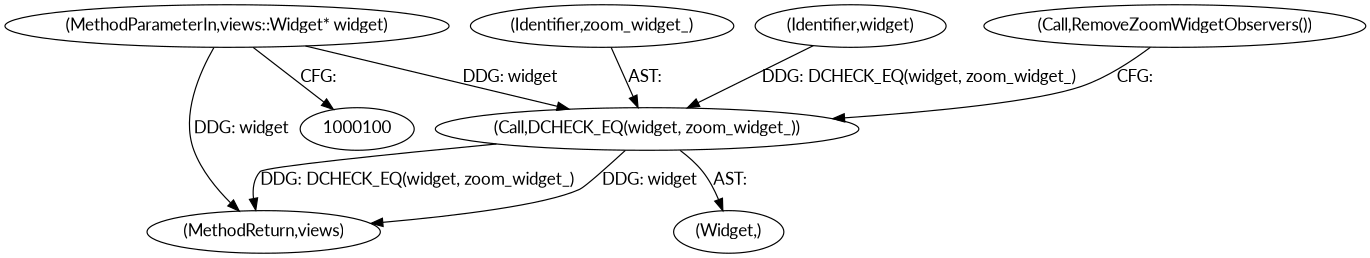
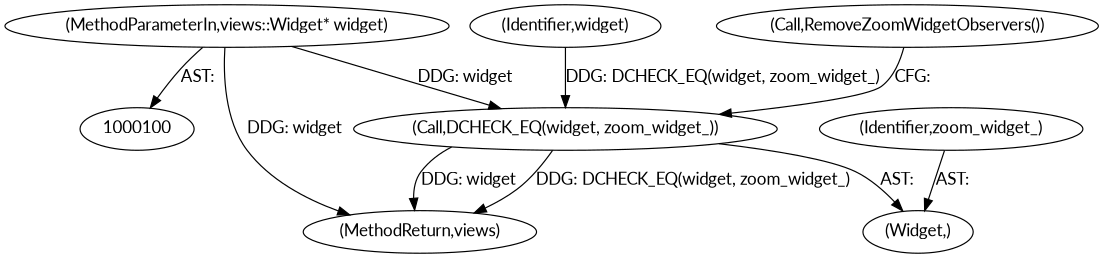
(622, 72) -> (936, 175)
(321, 78) -> (200, 78)
